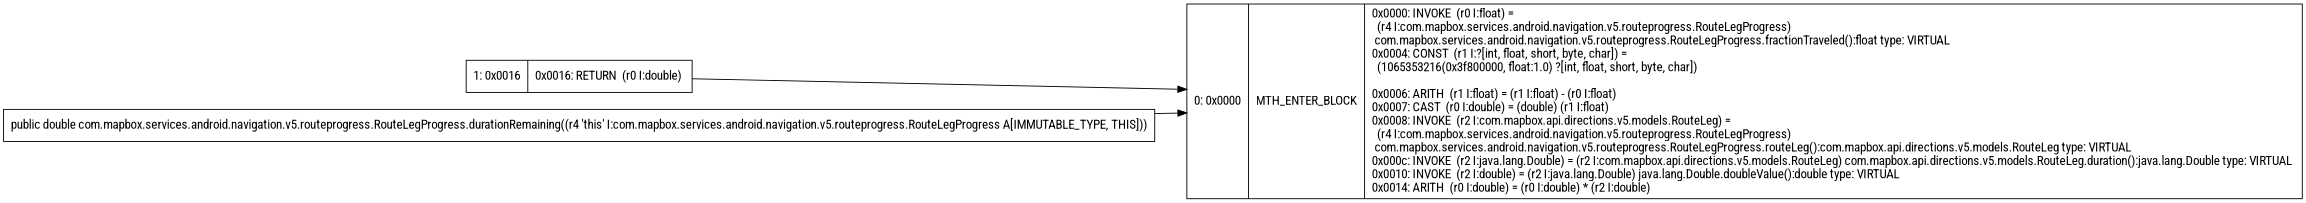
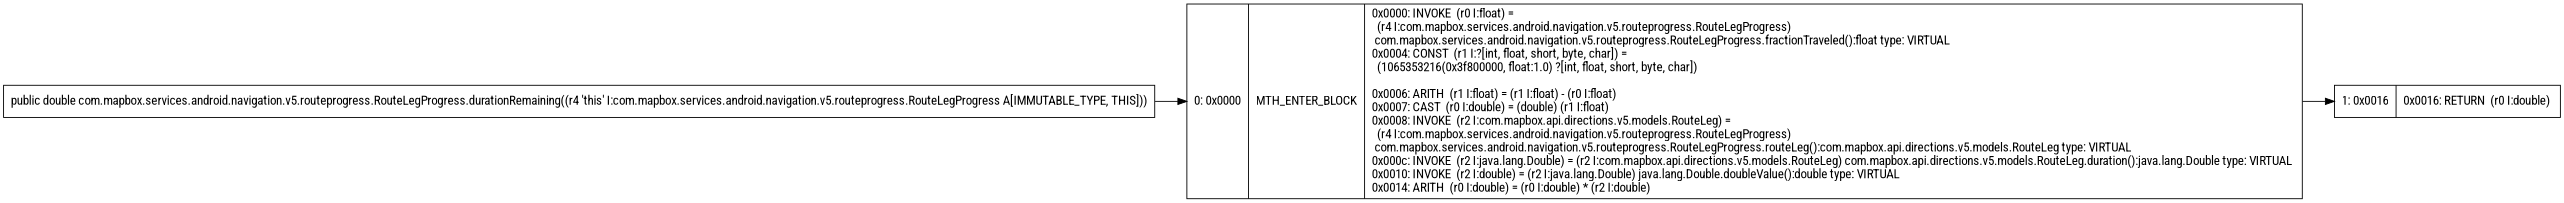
(935, 84) -> (2314, 101)
